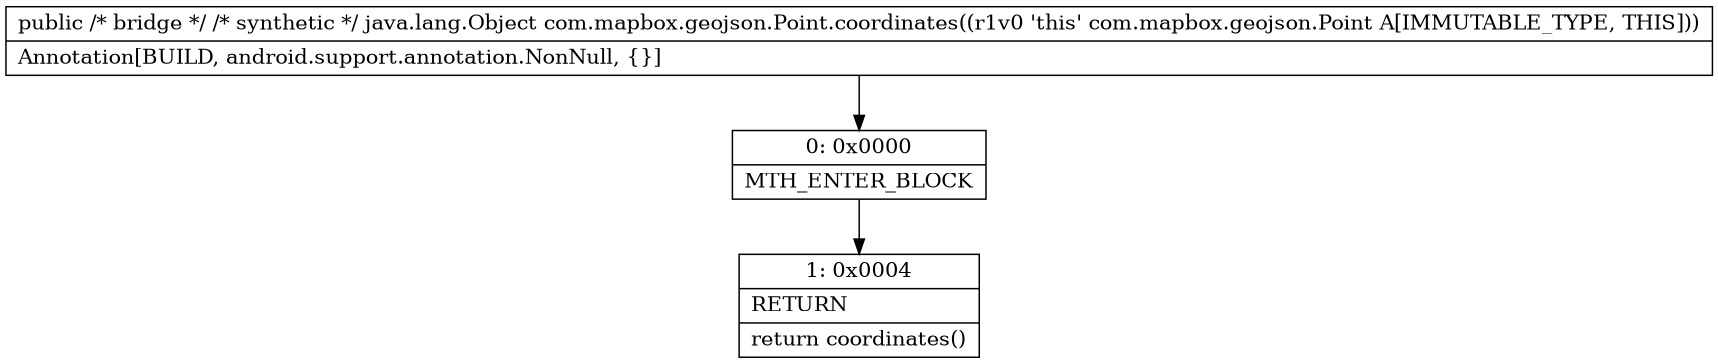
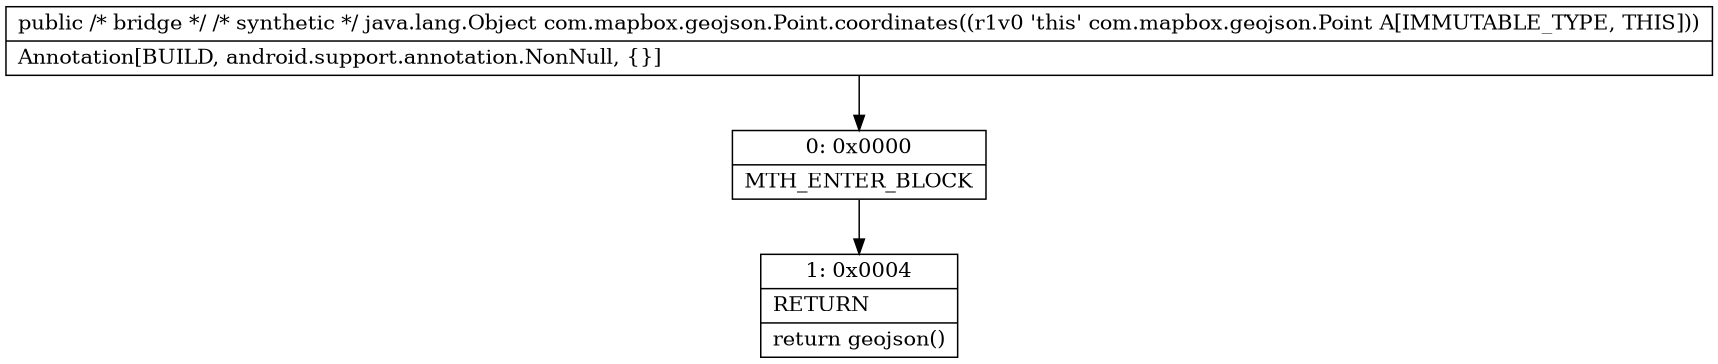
(859, 339) -> (859, 339)
